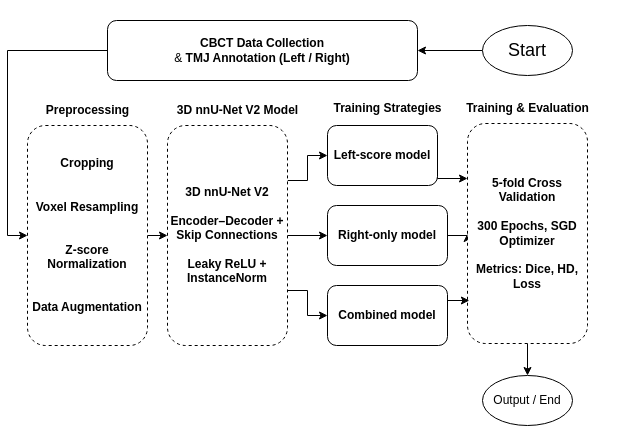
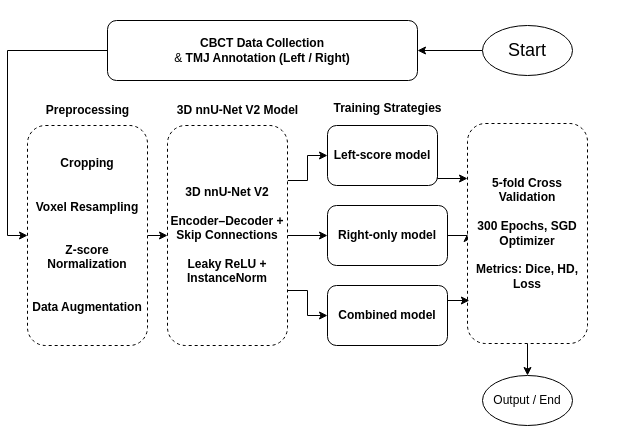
(528, 109) -> none
